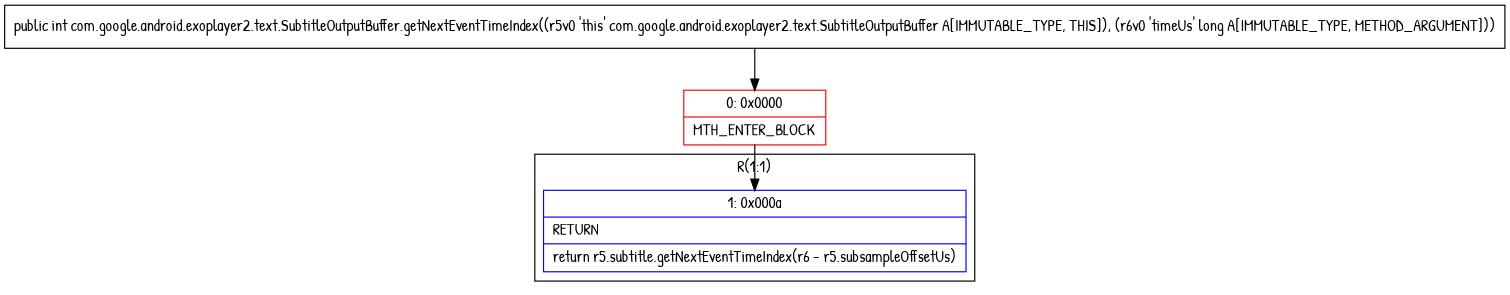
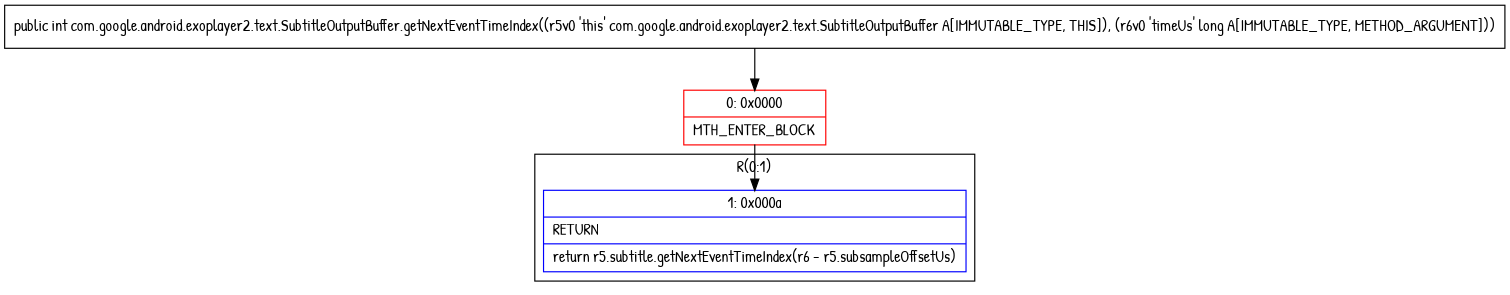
(755, 168) -> (755, 168)
